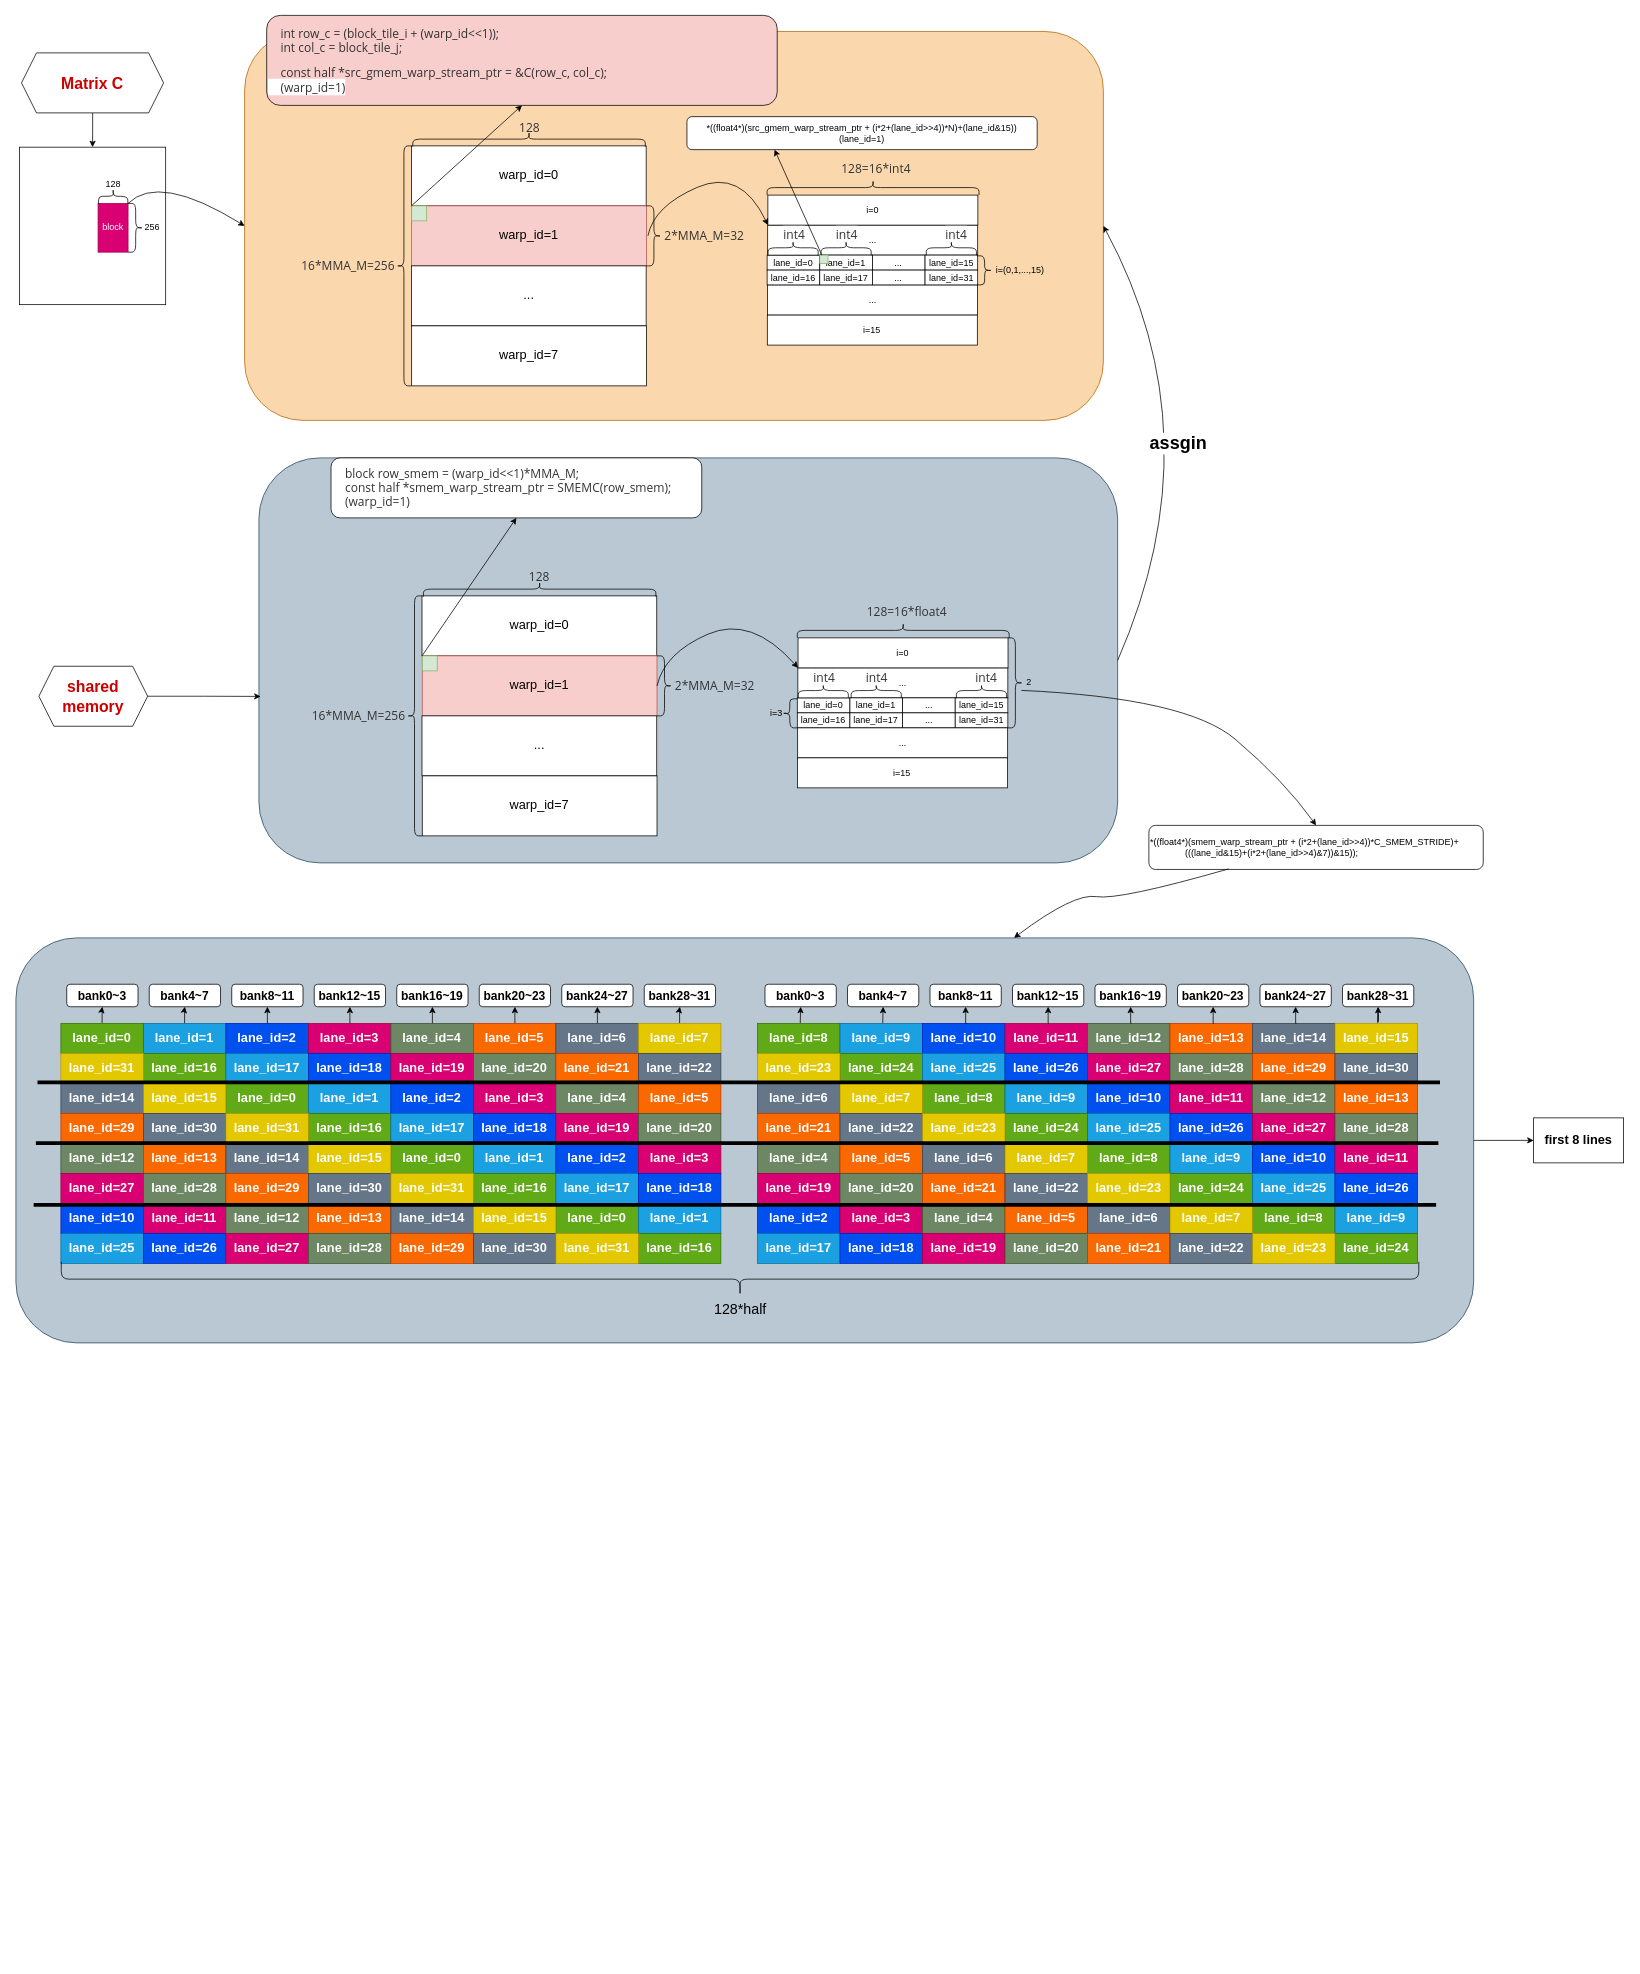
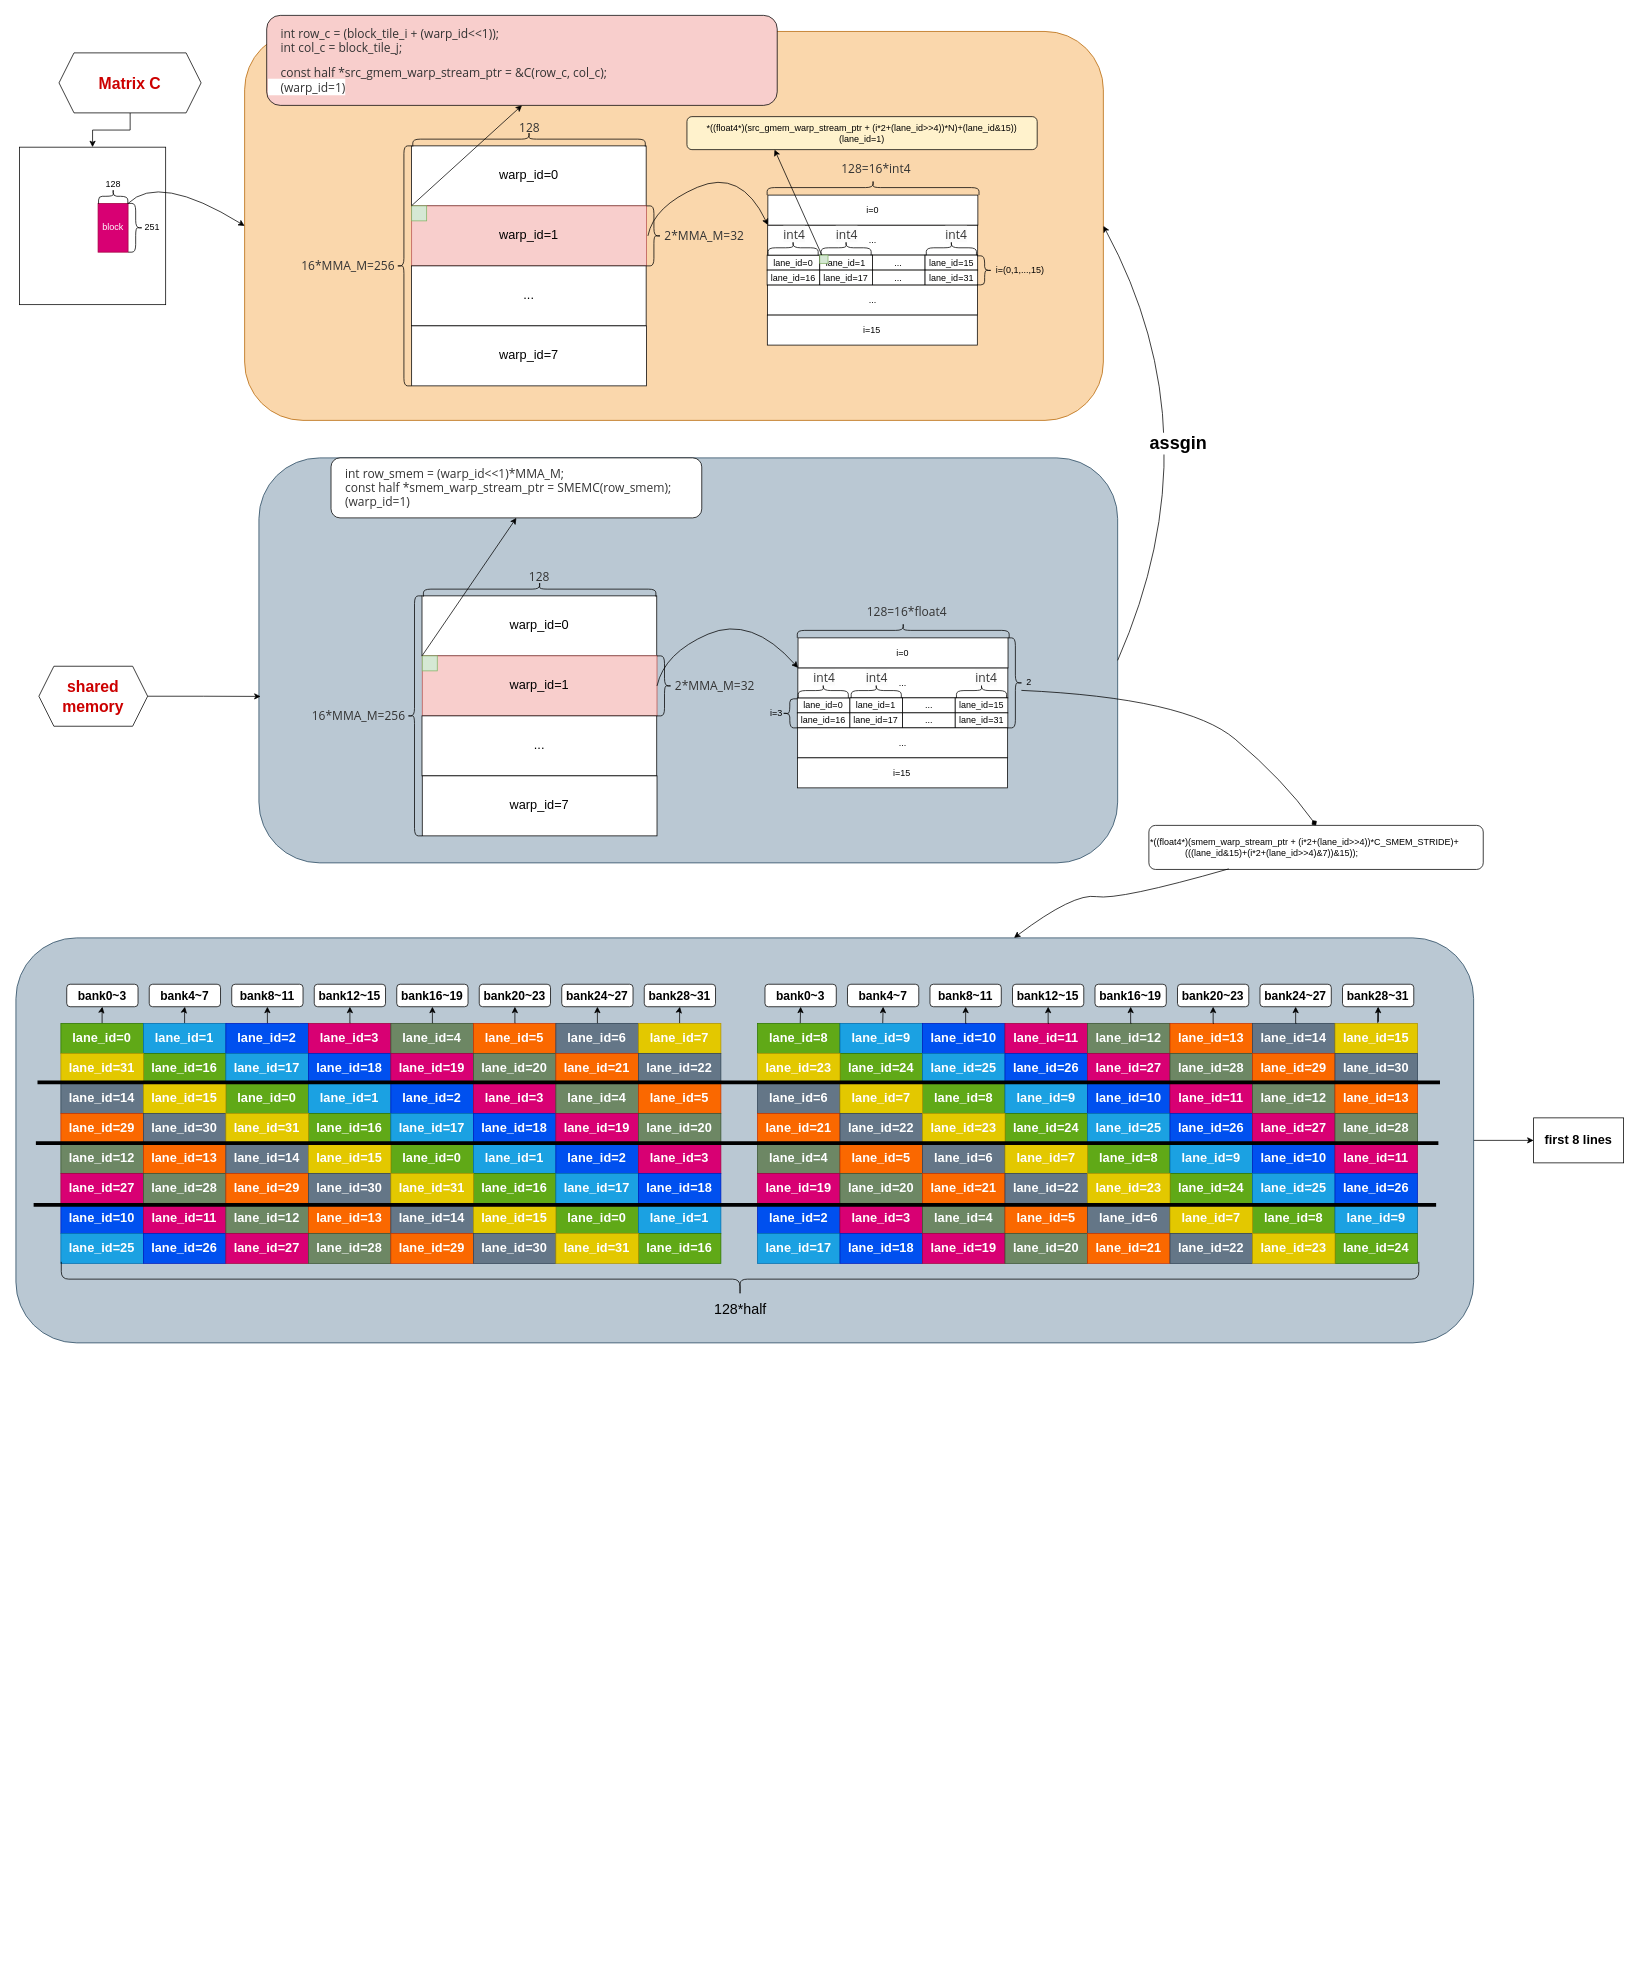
(92, 83) -> (130, 83)
(862, 133) -> (862, 133)
(152, 228) -> (152, 228)
(454, 488) -> (454, 488)
(1312, 820) -> (1312, 820)
